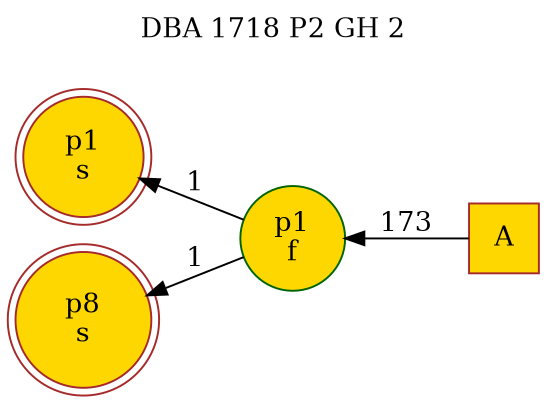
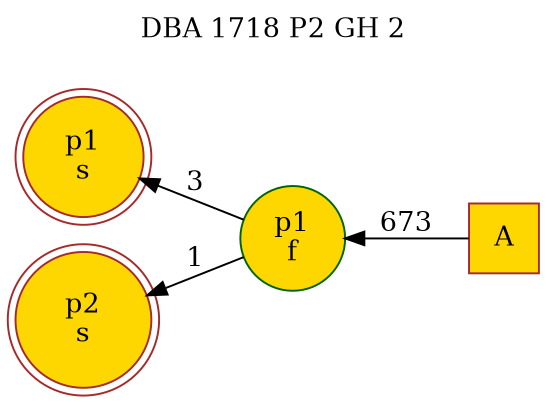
(196, 183) -> (196, 183)
(407, 224) -> (407, 224)
(83, 320) -> (83, 320)
